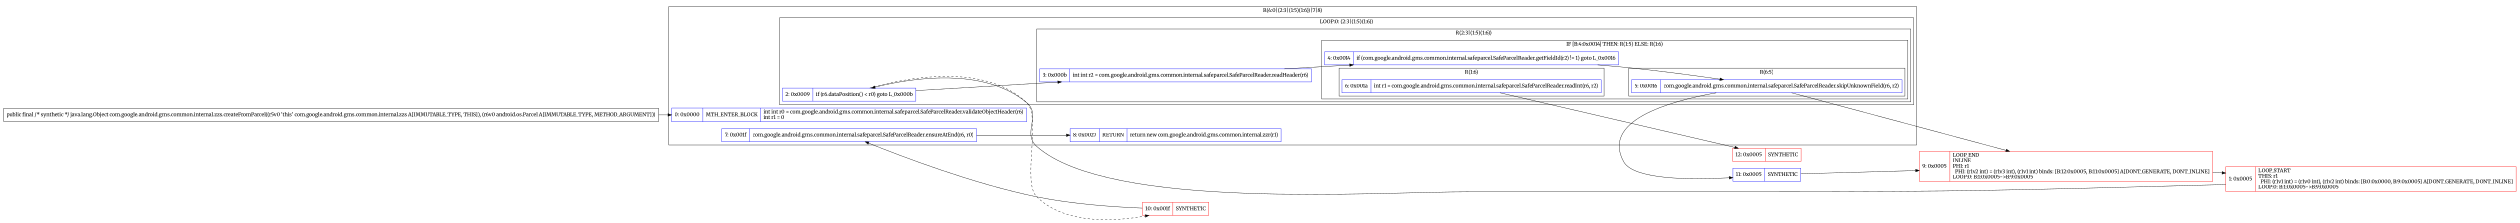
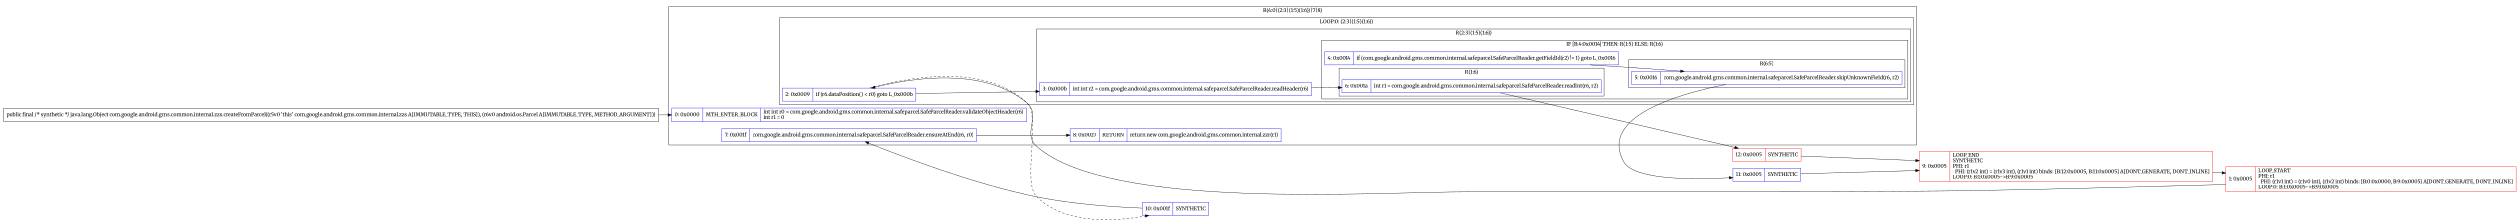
(1317, 67) -> (1325, 88)
(1899, 122) -> (1858, 158)
(1962, 161) -> (1968, 161)
(2269, 176) -> (2267, 176)
(1176, 209) -> (1176, 209)
